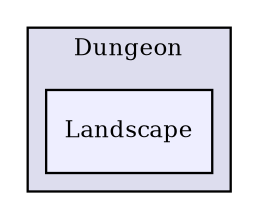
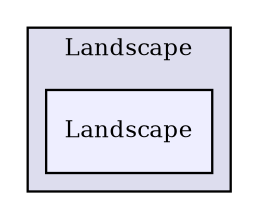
(129, 50) -> (129, 50)
